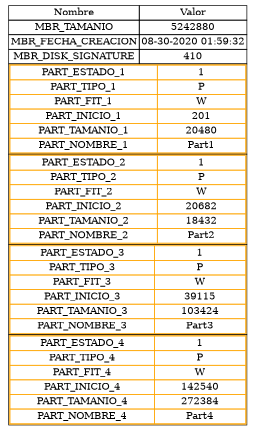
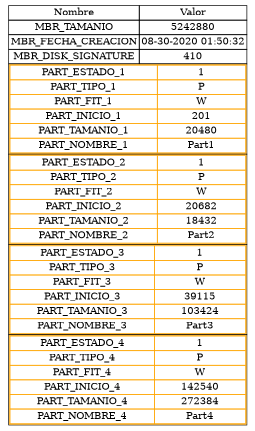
(193, 42) -> (193, 42)
